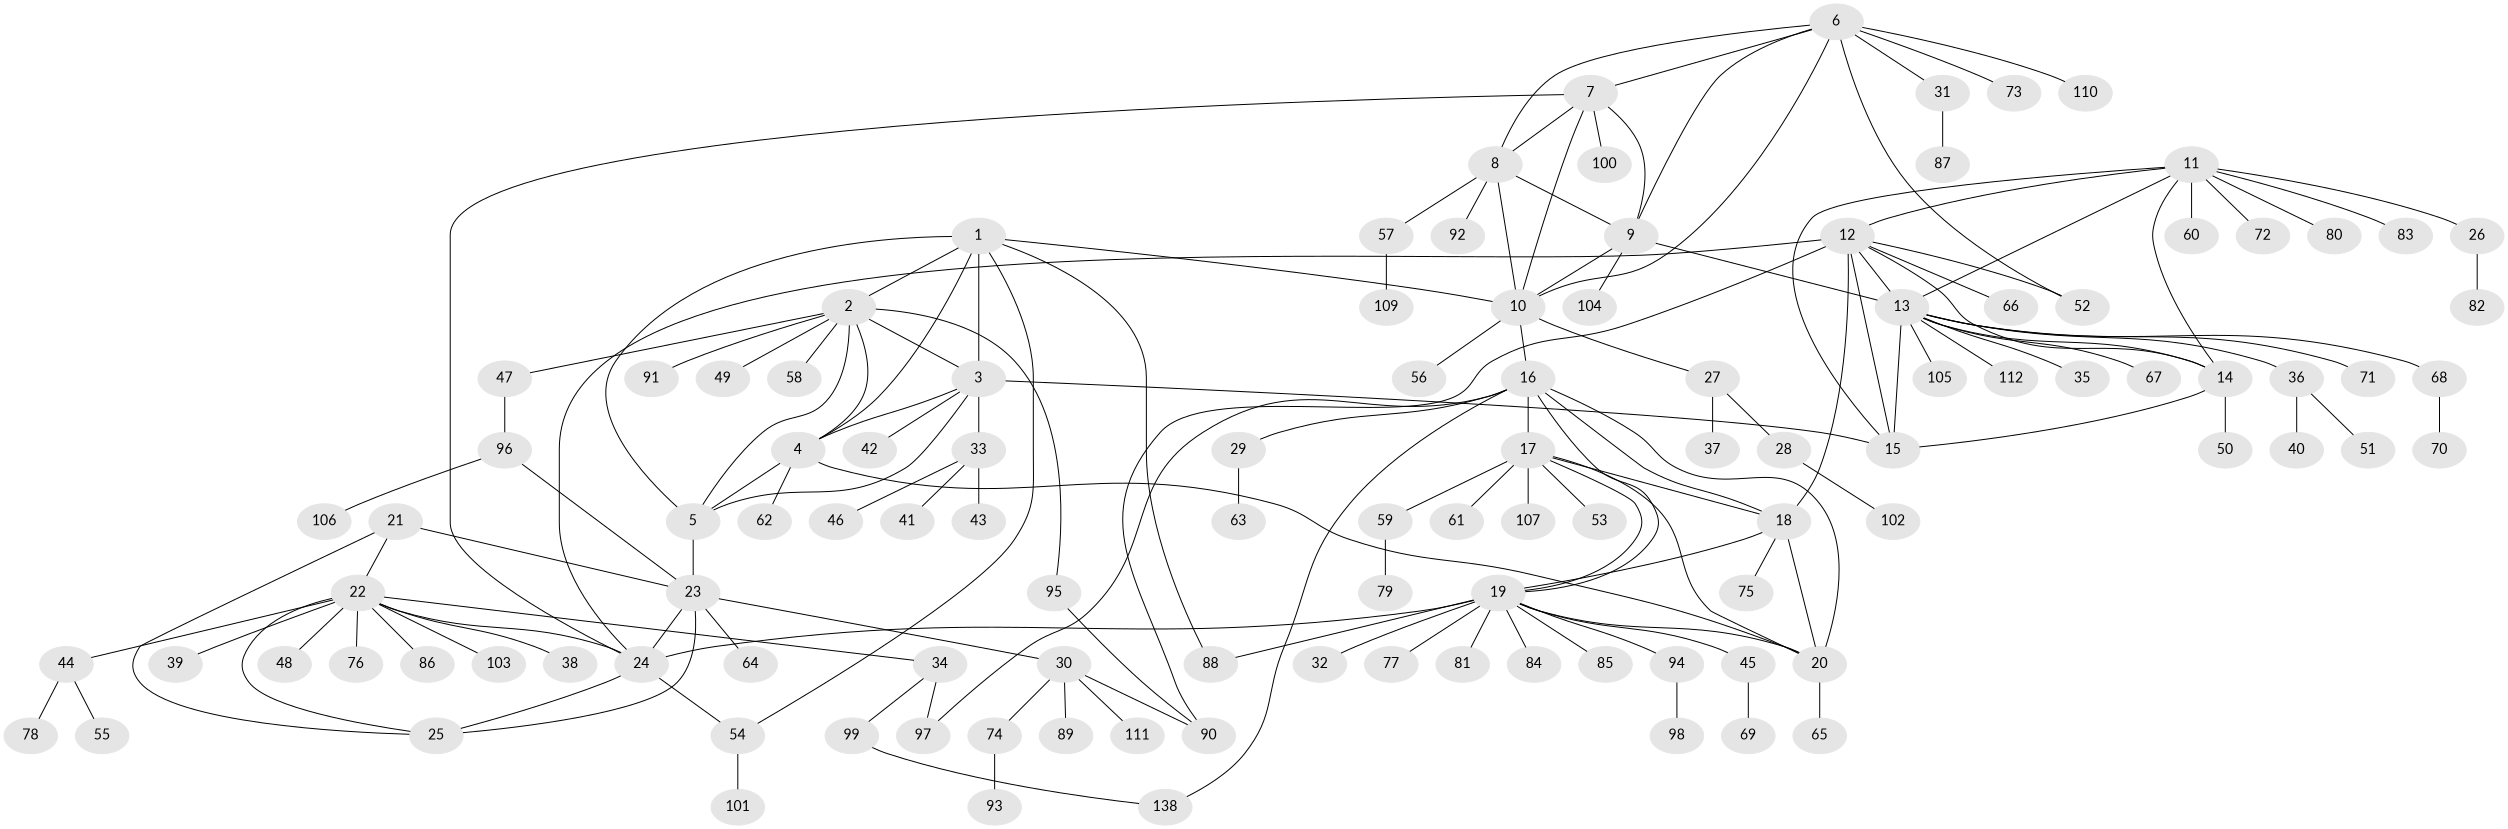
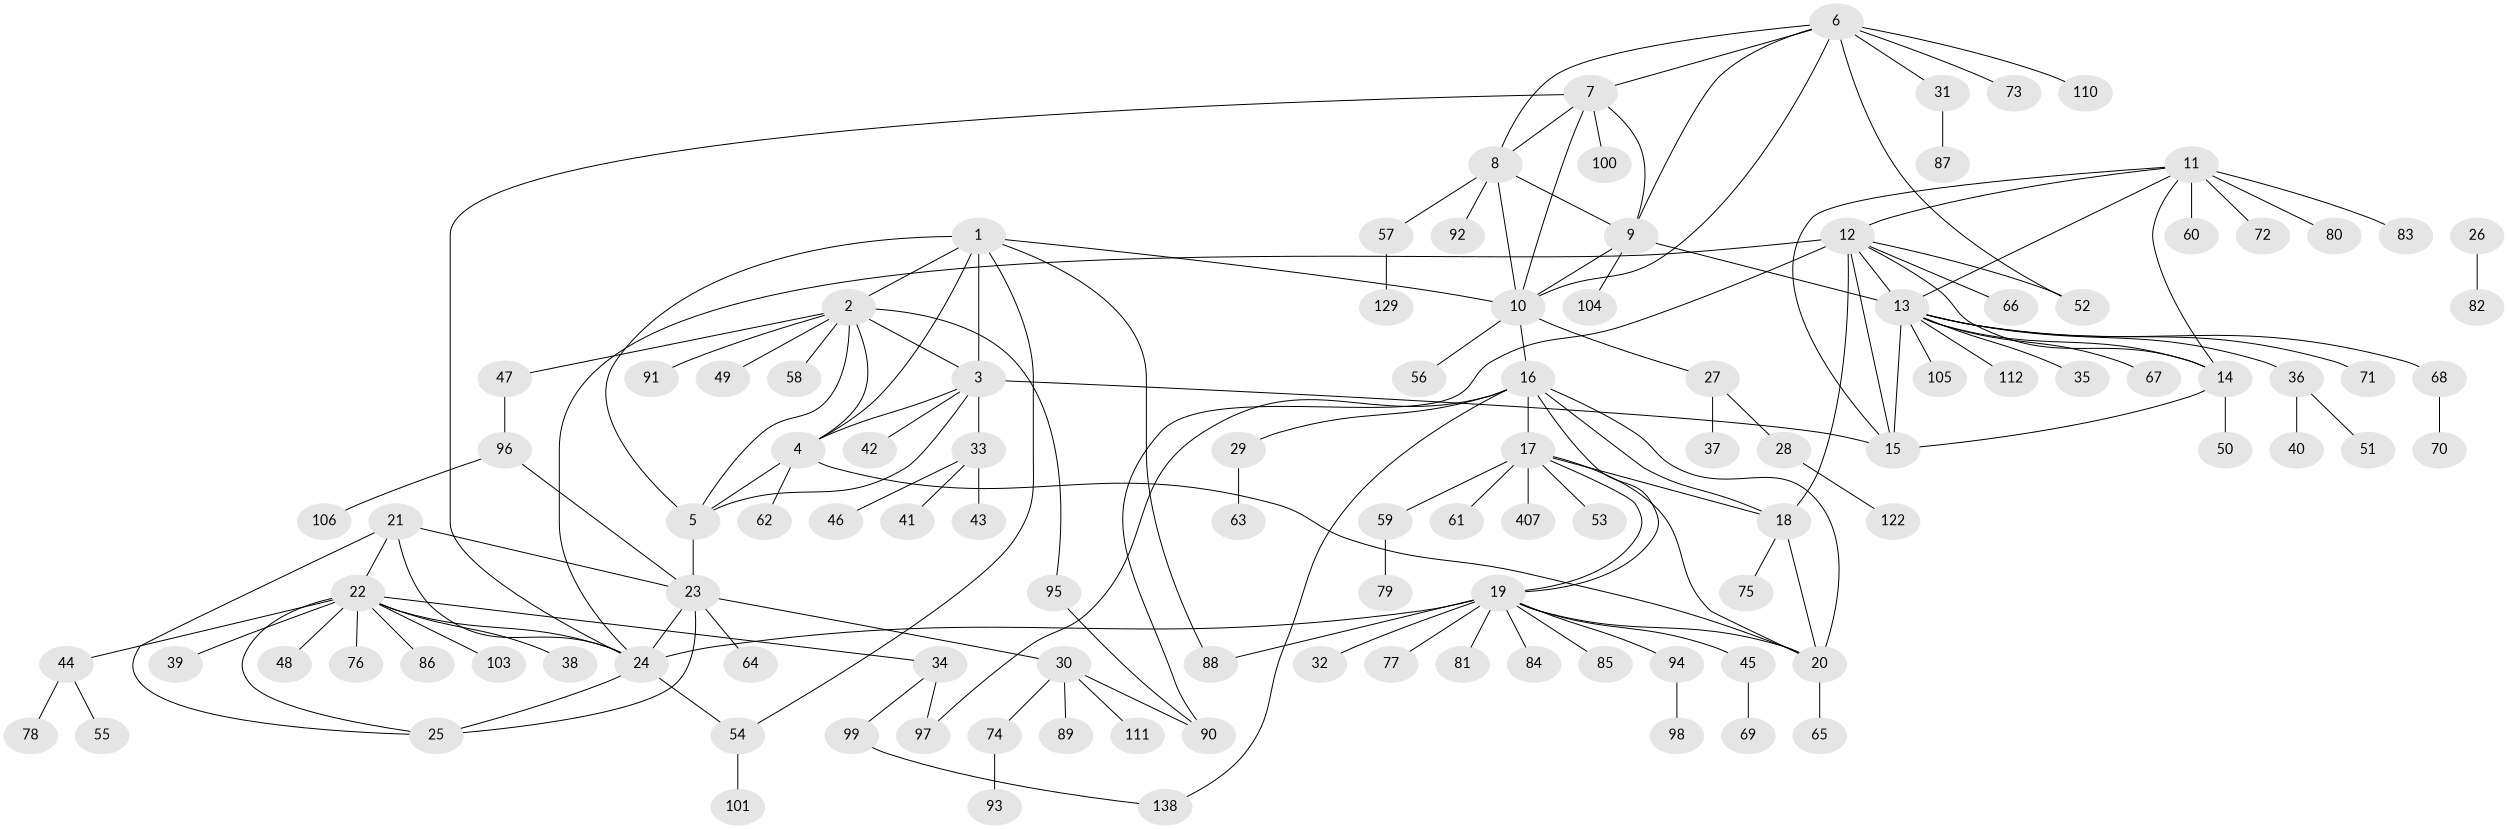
(2339, 191) -> none
(1386, 307) -> (1386, 307)
(1528, 522) -> (1528, 522)
(1893, 522) -> (1893, 522)
(1644, 565) -> none
none -> (527, 637)
